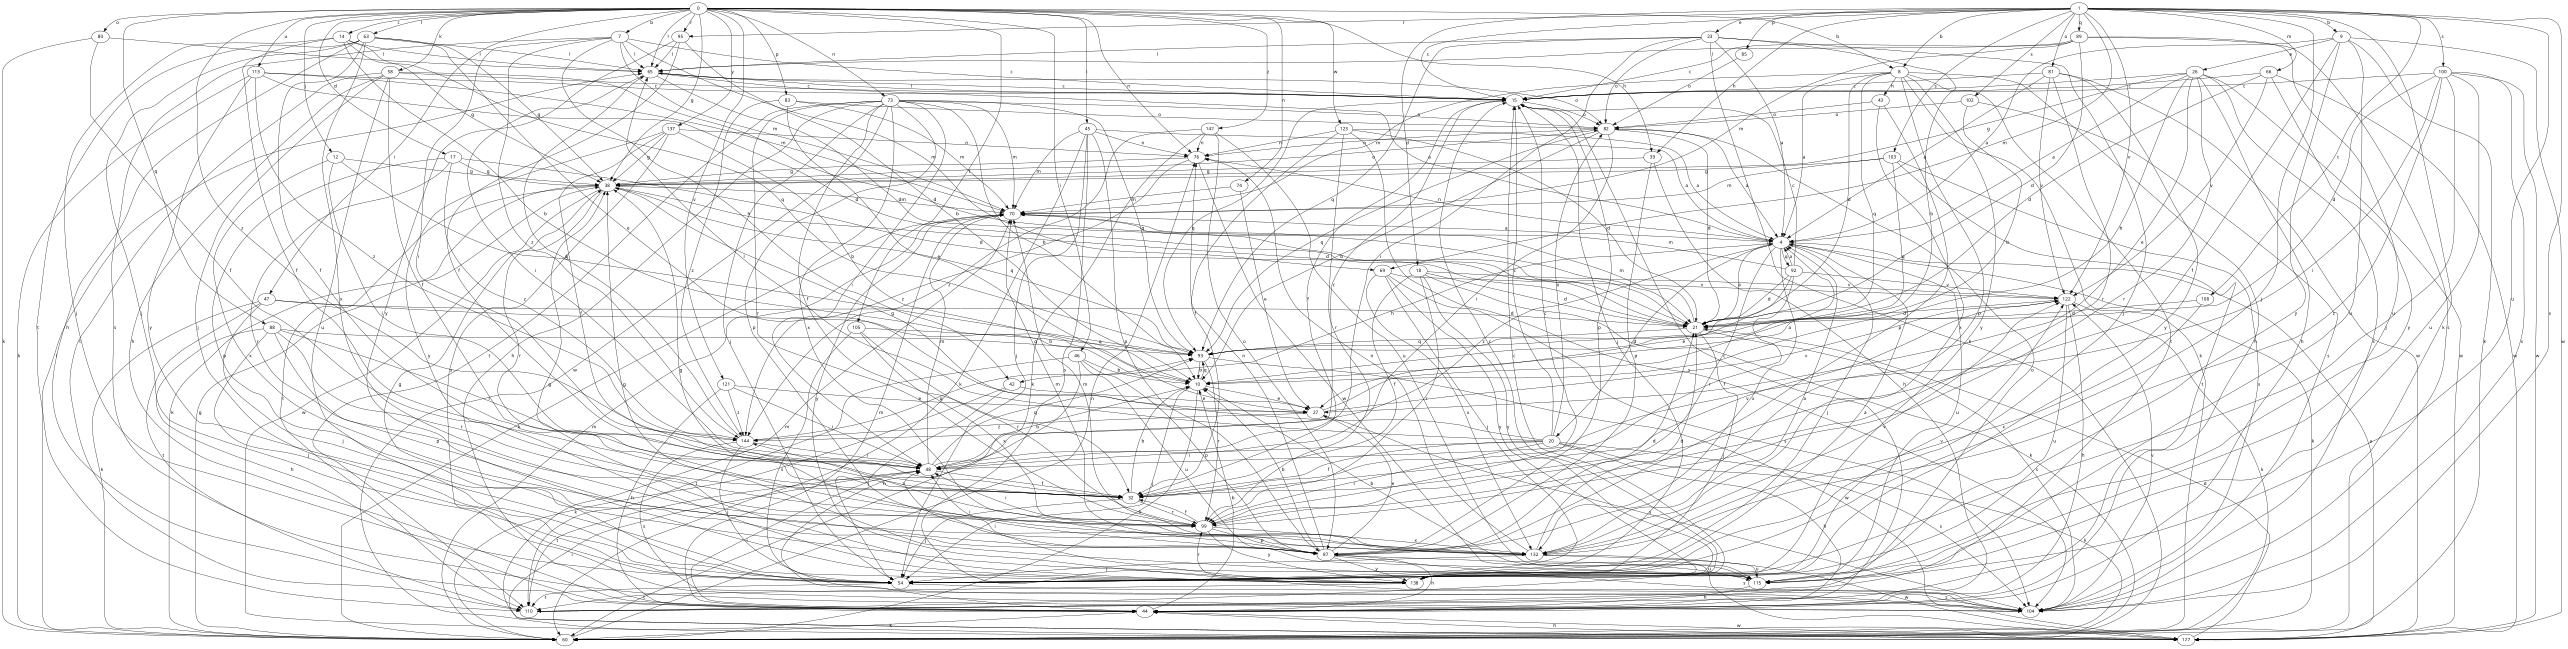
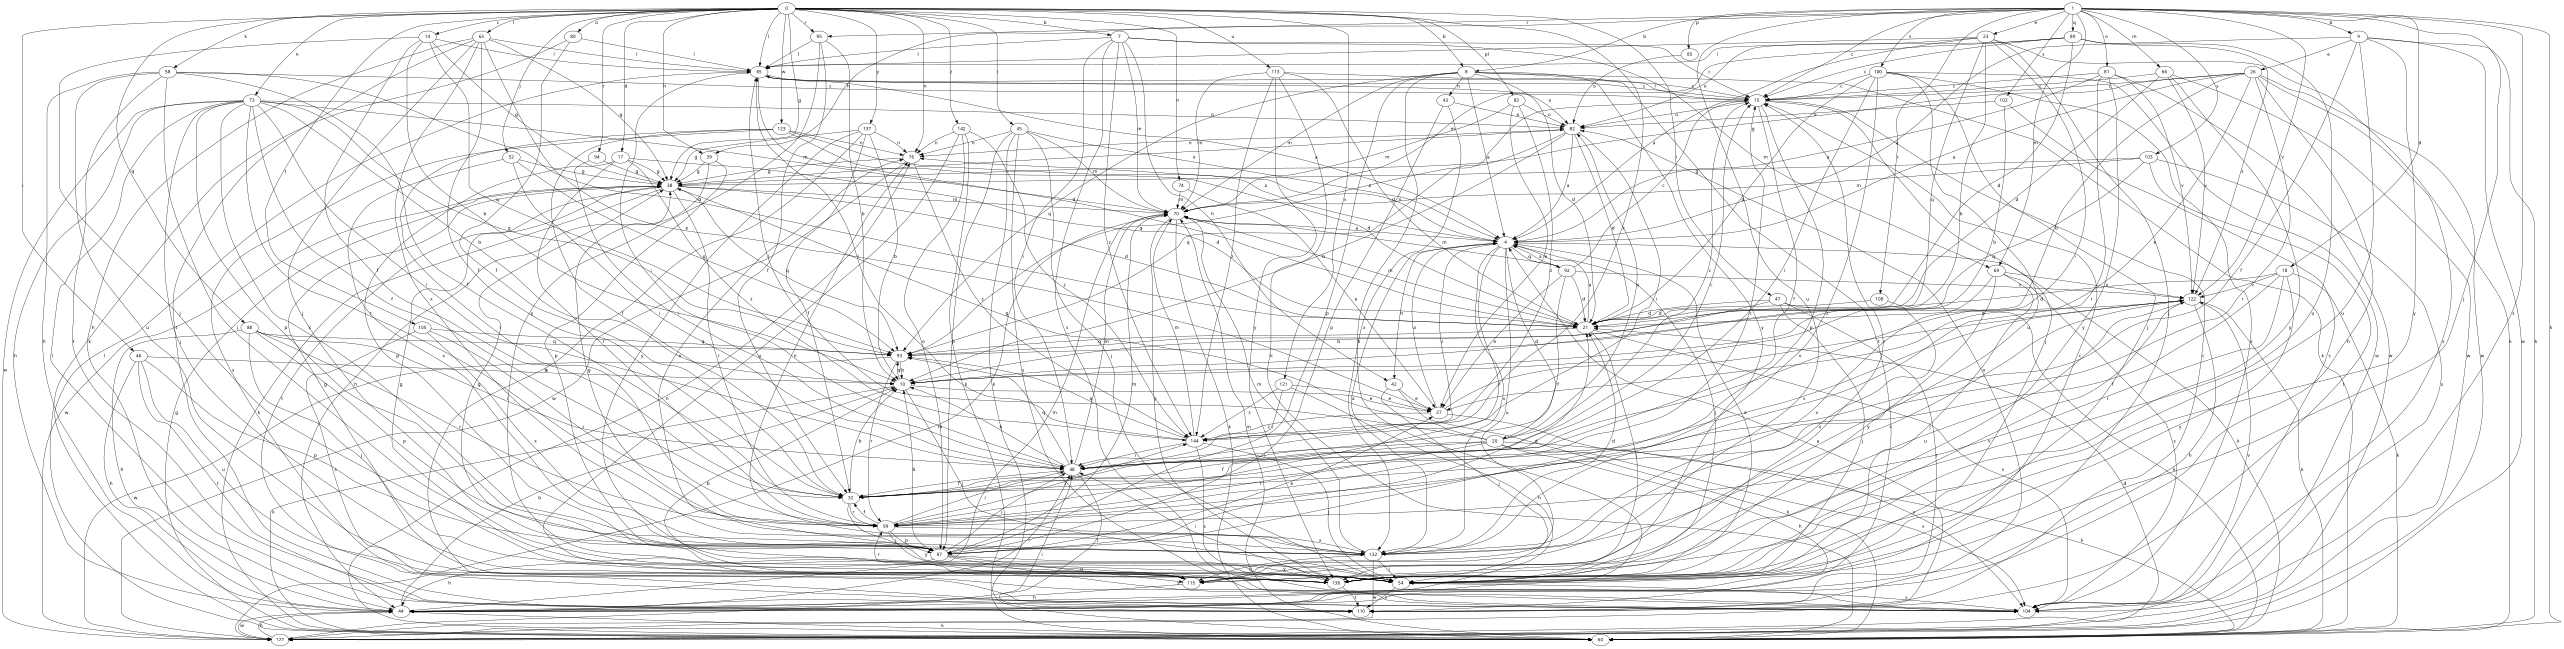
(336, 157) -> (511, 157)
none -> (597, 157)
none -> (1172, 326)
(2447, 326) -> (2259, 62)
(1505, 586) -> (2122, 480)
